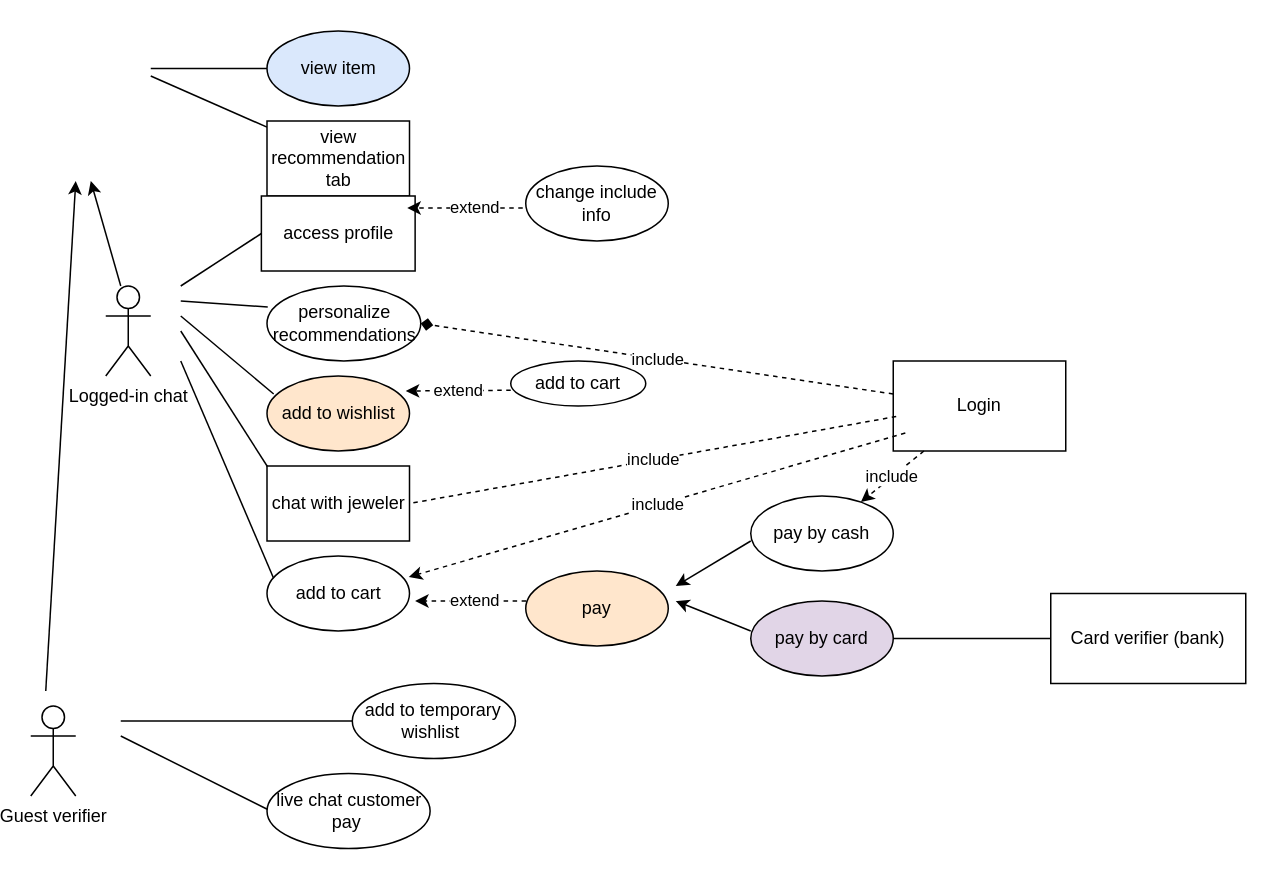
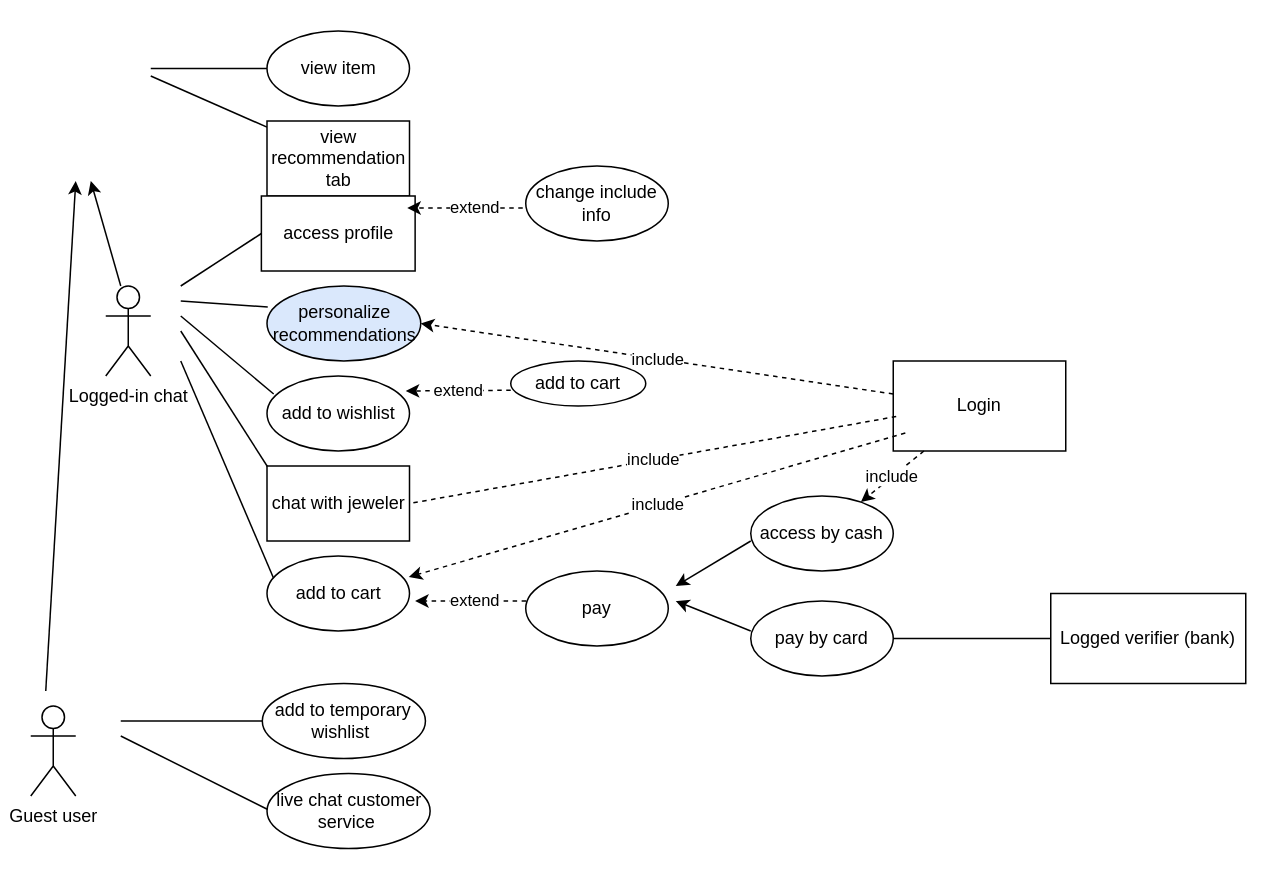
(338, 68) -> (338, 68)
(344, 323) -> (344, 323)
(433, 325) -> (432, 325)
(338, 413) -> (338, 413)
(822, 533) -> (822, 533)
(597, 608) -> (597, 608)
(822, 638) -> (822, 638)
(1148, 638) -> (1148, 638)
(434, 721) -> (344, 721)
(350, 811) -> (350, 811)
(54, 817) -> (54, 817)
